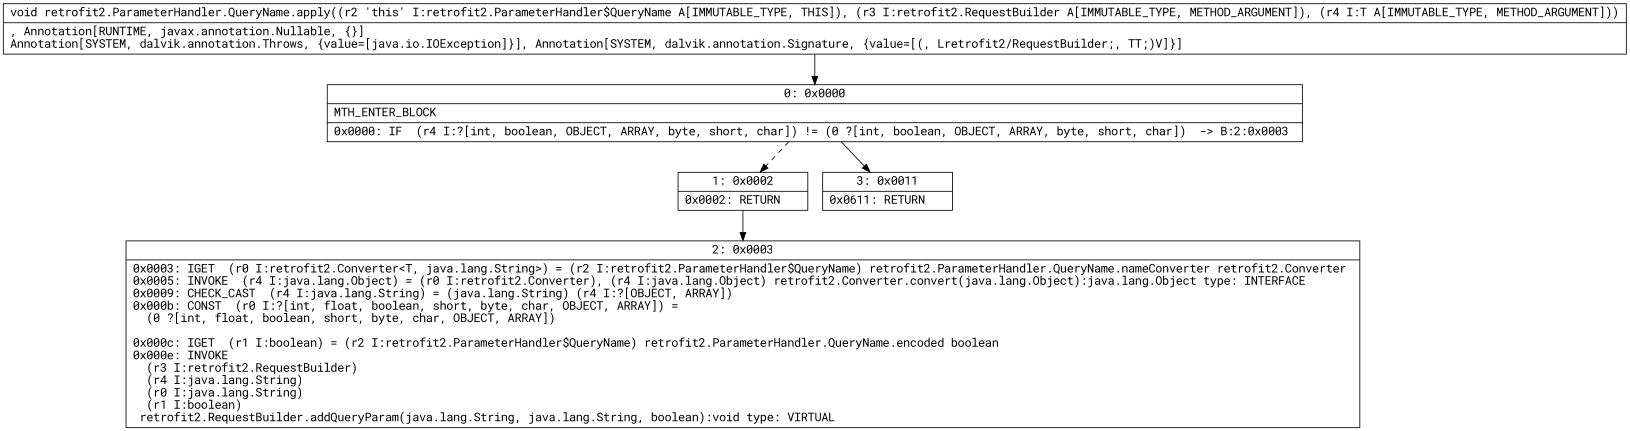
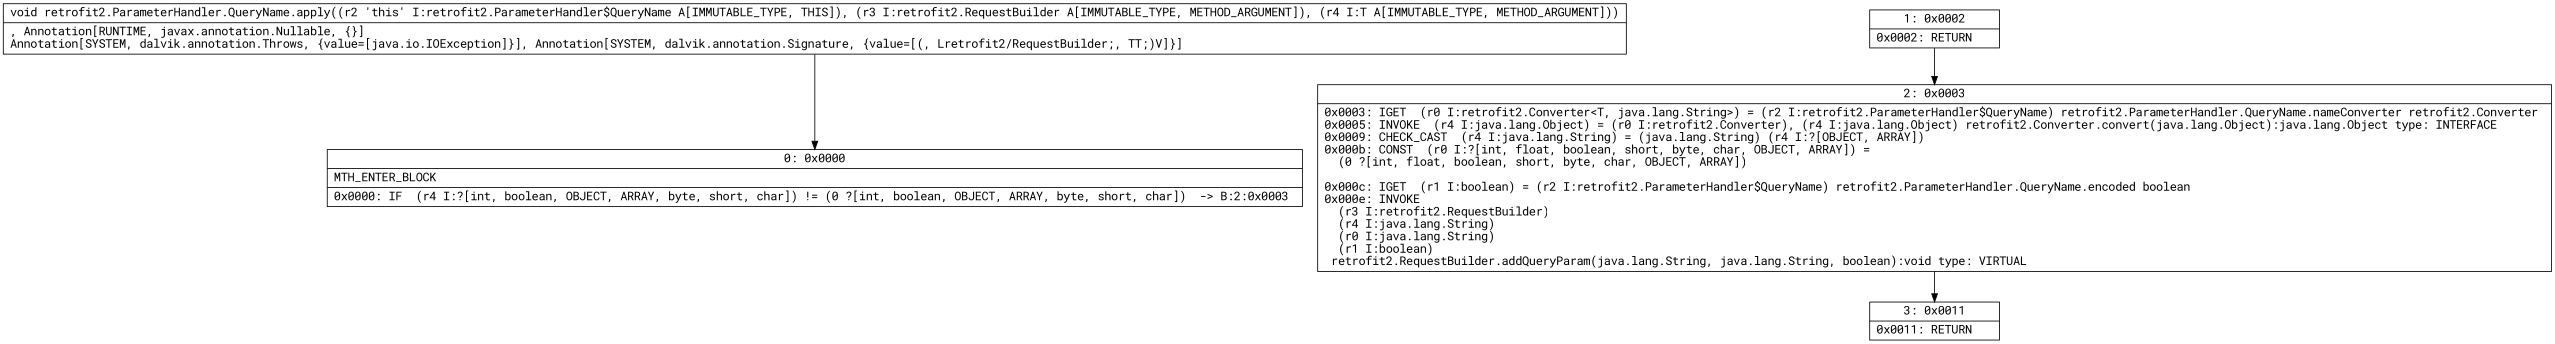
(777, 154) -> none
(853, 154) -> (1935, 283)
(888, 200) -> (1935, 330)
